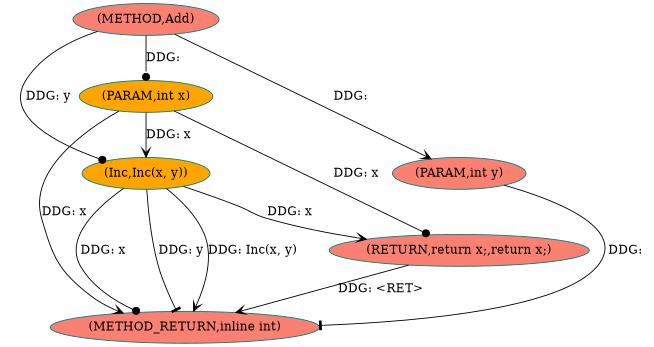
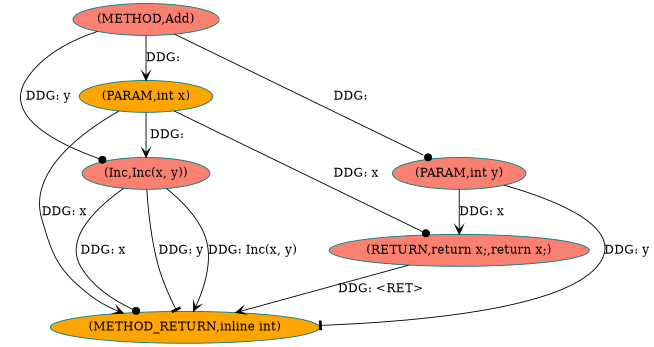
(146, 54) -> (146, 54)
(299, 95) -> (299, 95)
(169, 135) -> (169, 135)
(146, 173) -> (146, 173)
(268, 219) -> (459, 207)
(627, 250) -> (627, 250)
(185, 327) -> (185, 327)
